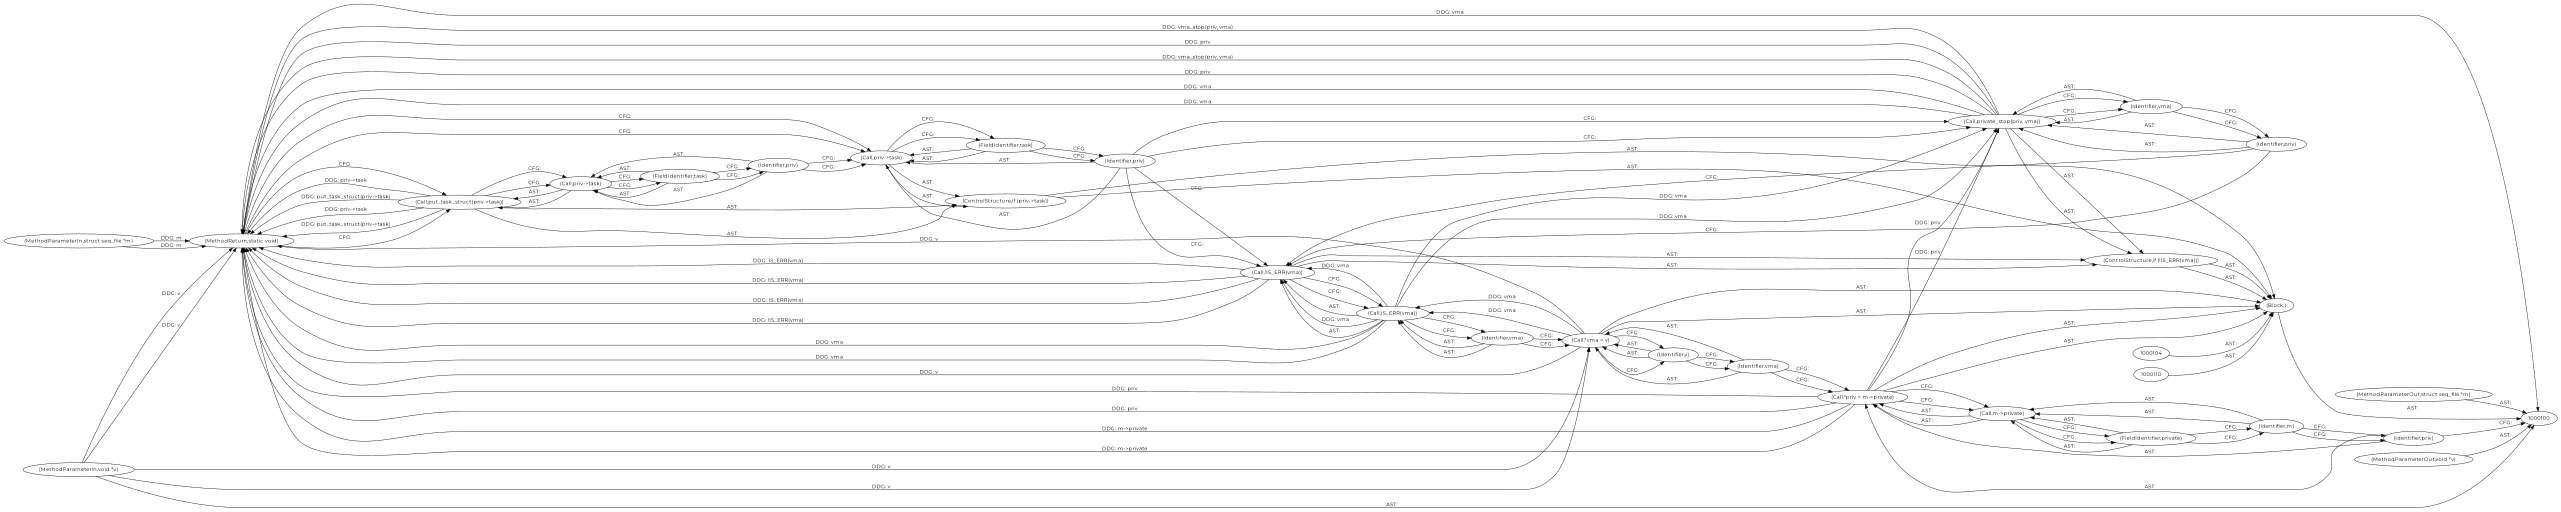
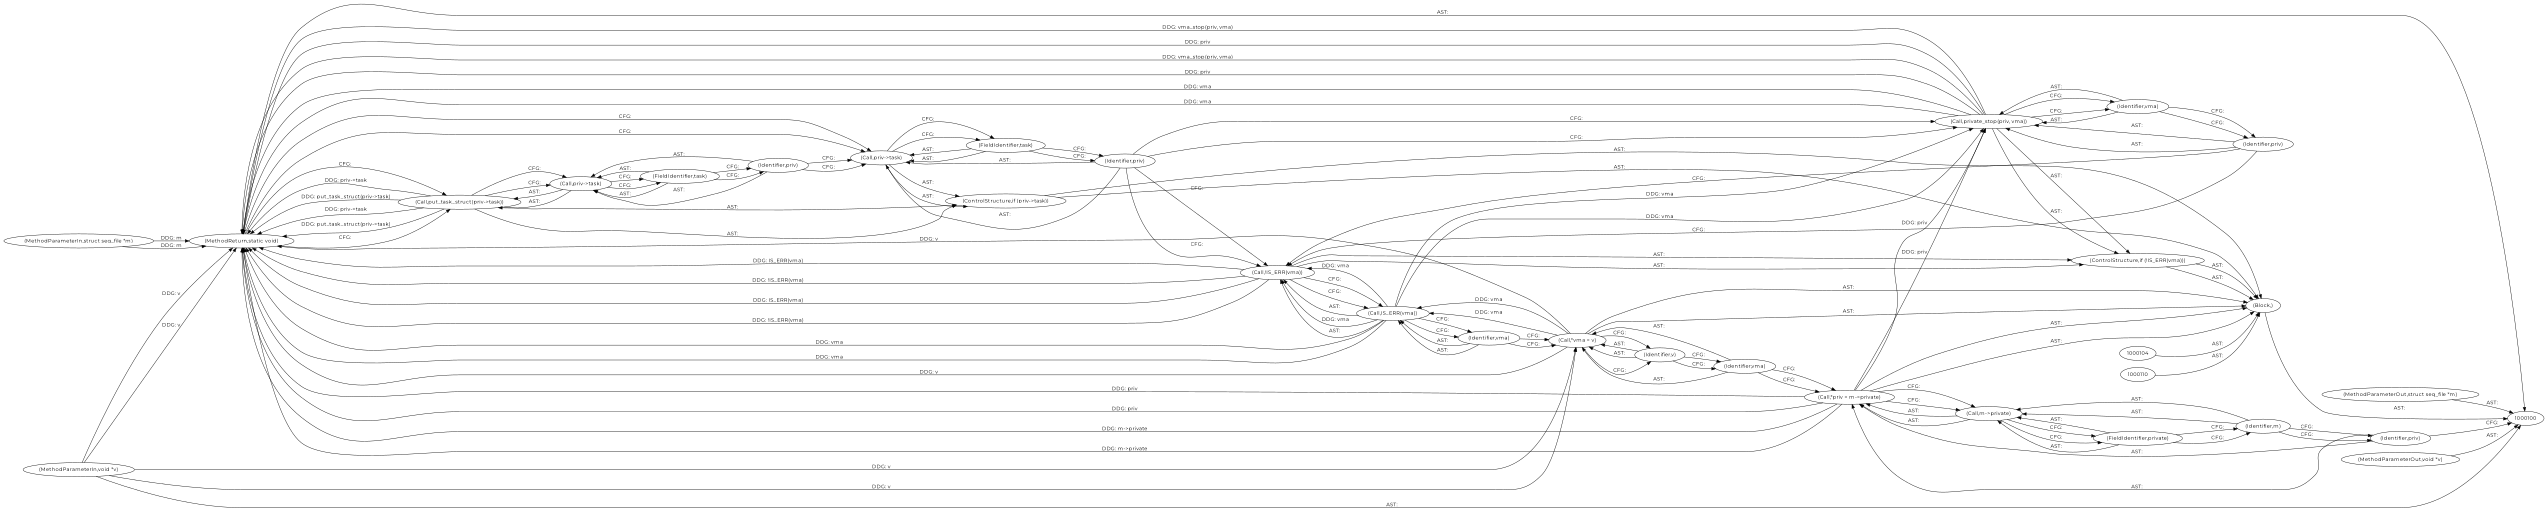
(1450, 12) -> (1444, 12)
